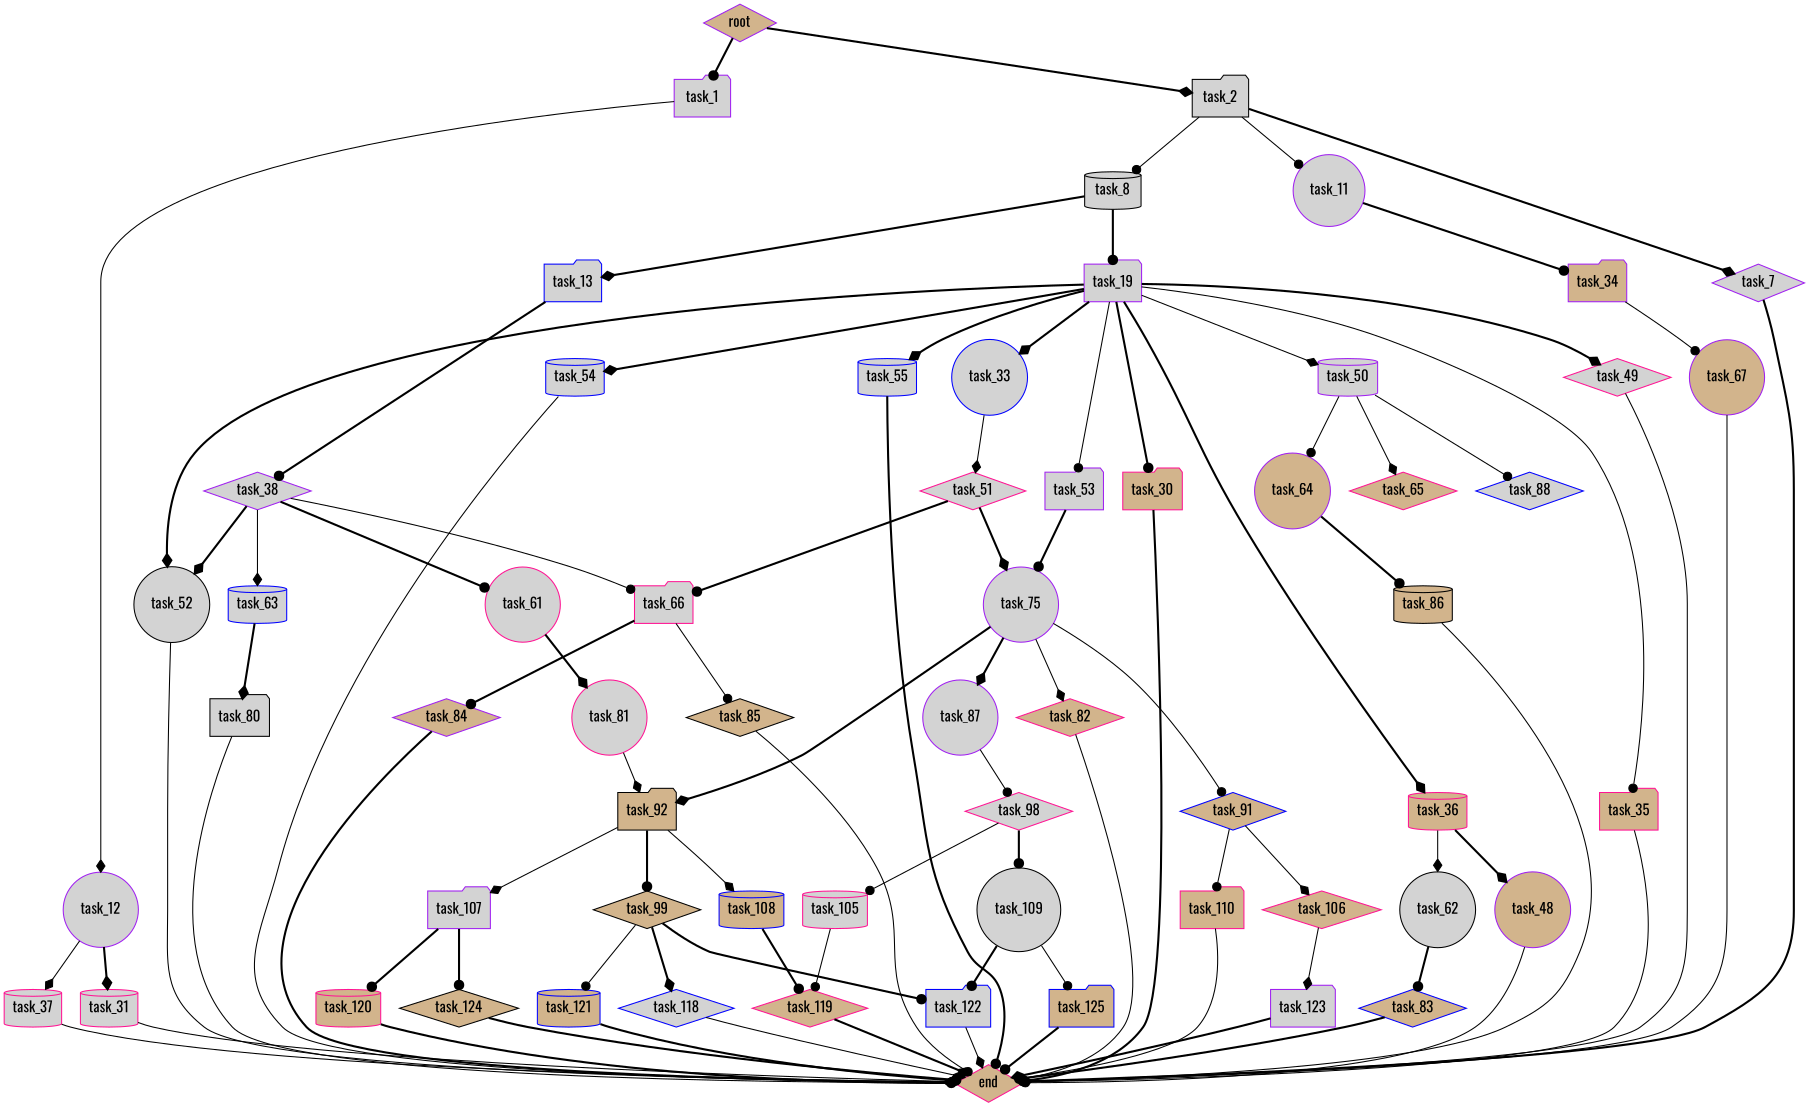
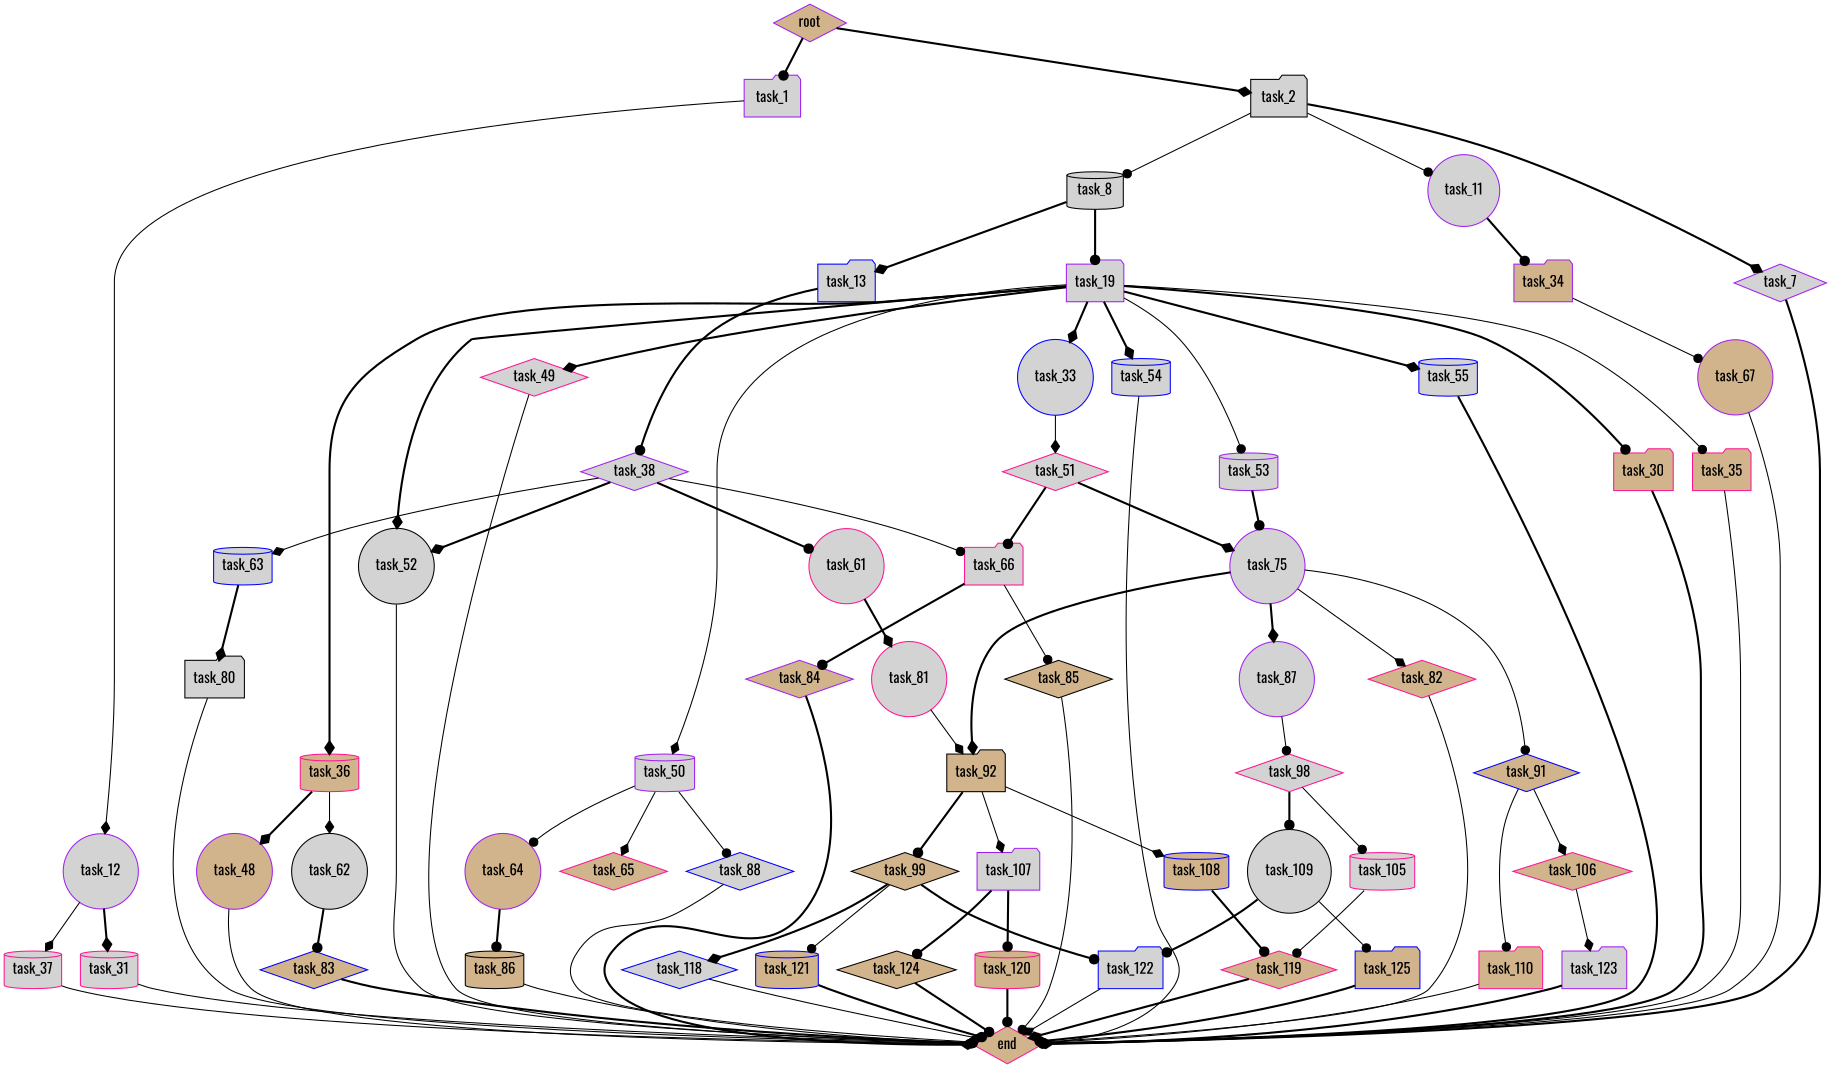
(1074, 491) -> (1249, 472)
none -> (582, 991)
